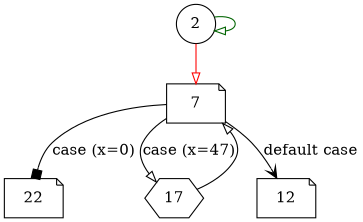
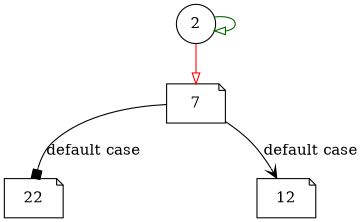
(94, 151) -> (94, 151)
(174, 198) -> none
